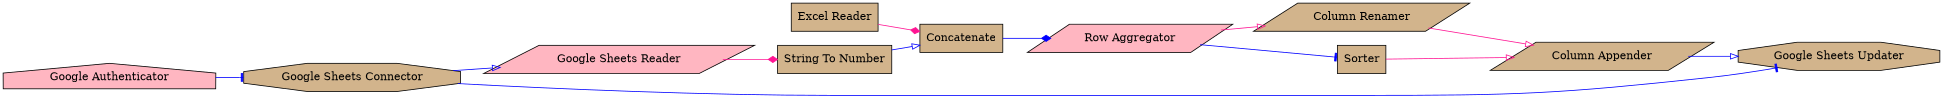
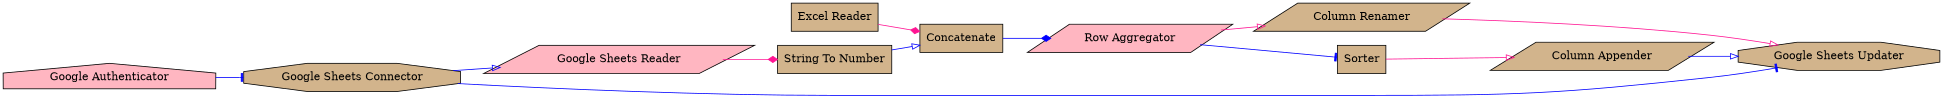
(1477, 36) -> (1607, 26)
